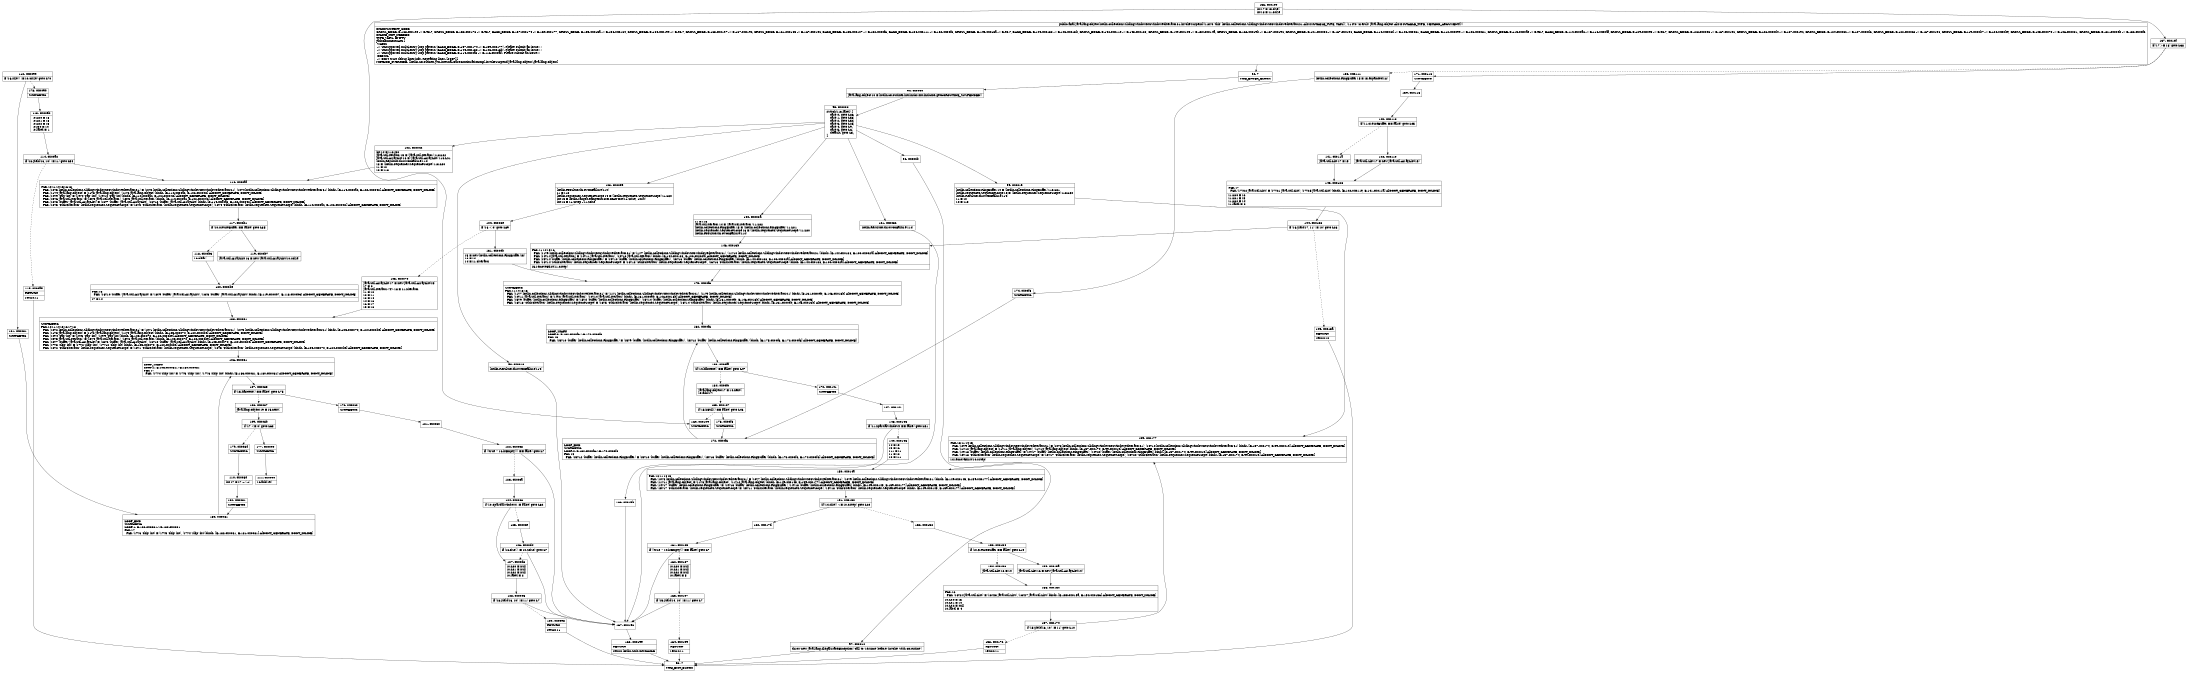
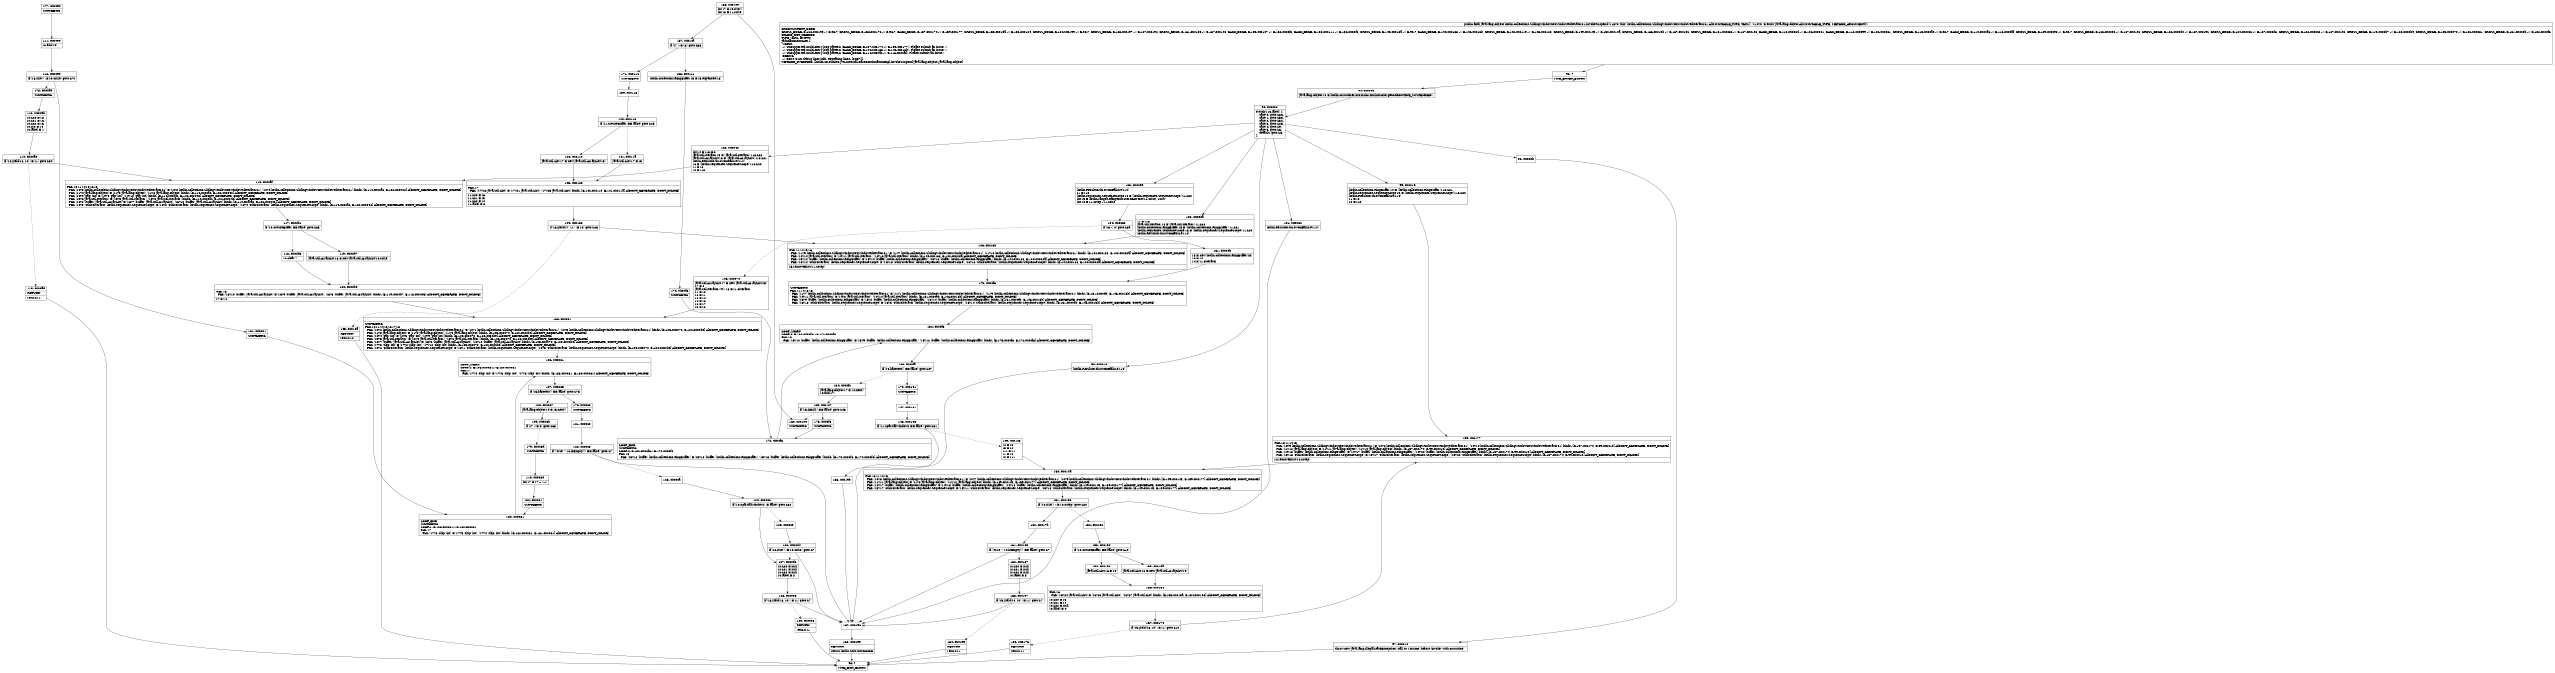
none -> (52, 59)
(262, 436) -> none
